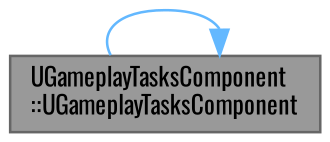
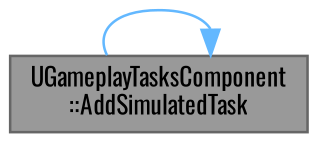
(165, 94) -> (159, 94)
